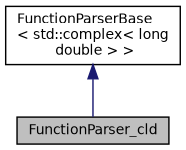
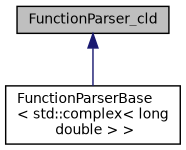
(93, 98) -> (93, 67)
